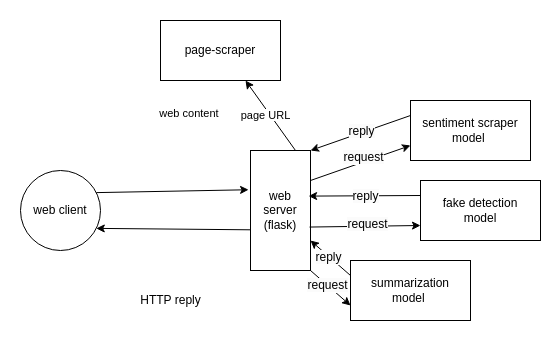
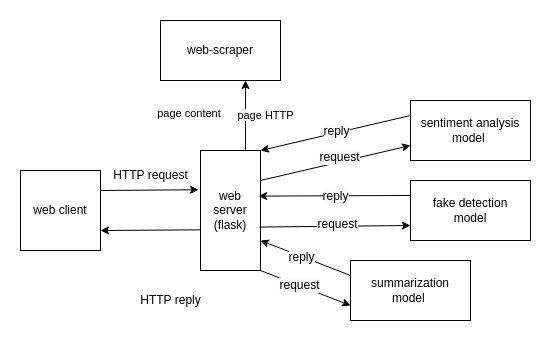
(221, 51) -> (221, 51)
(191, 114) -> (191, 114)
(266, 116) -> (266, 116)
(471, 131) -> (471, 131)
none -> (151, 176)
(61, 211) -> (61, 211)
(281, 211) -> (231, 211)
(481, 211) -> (471, 211)
